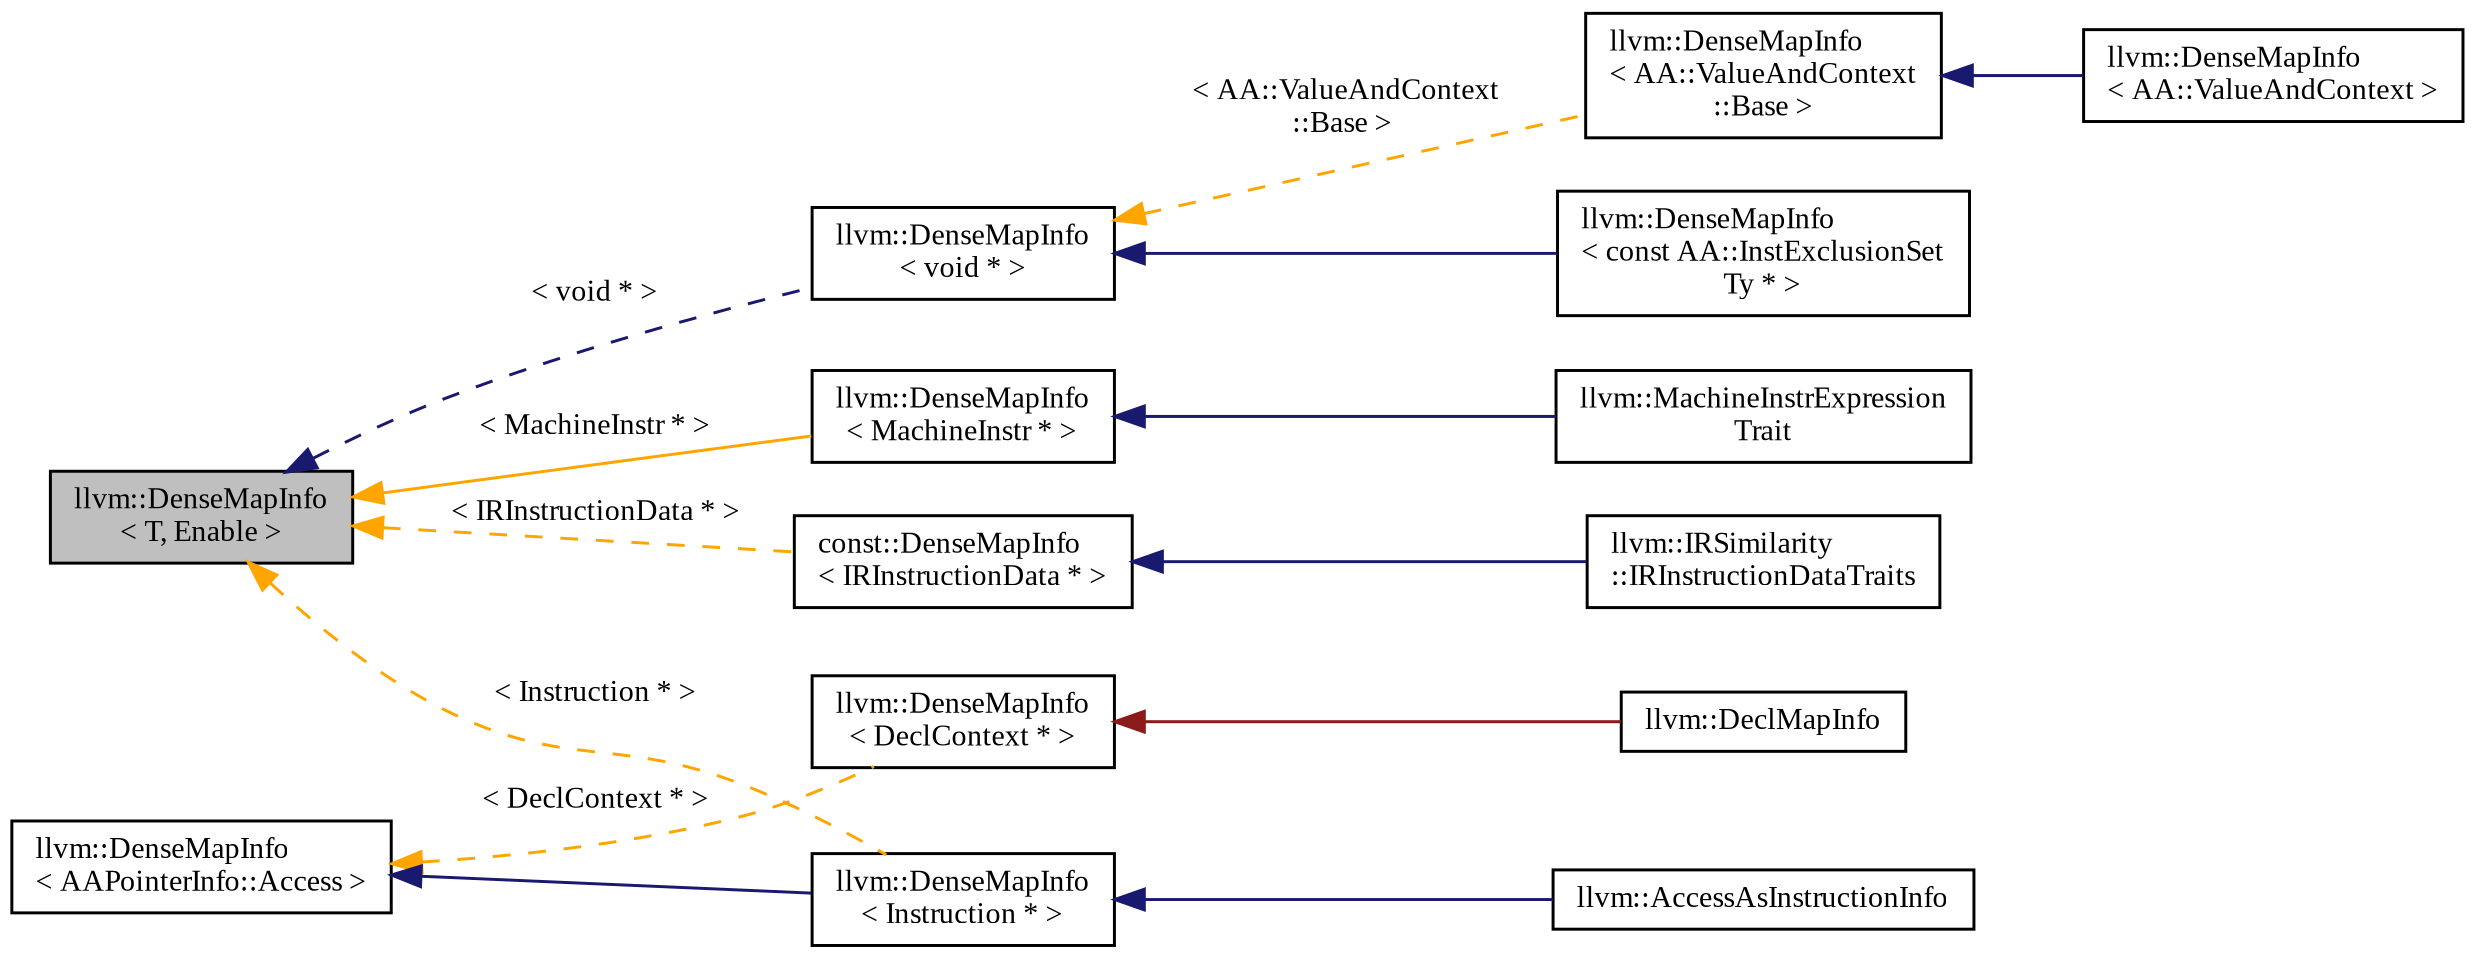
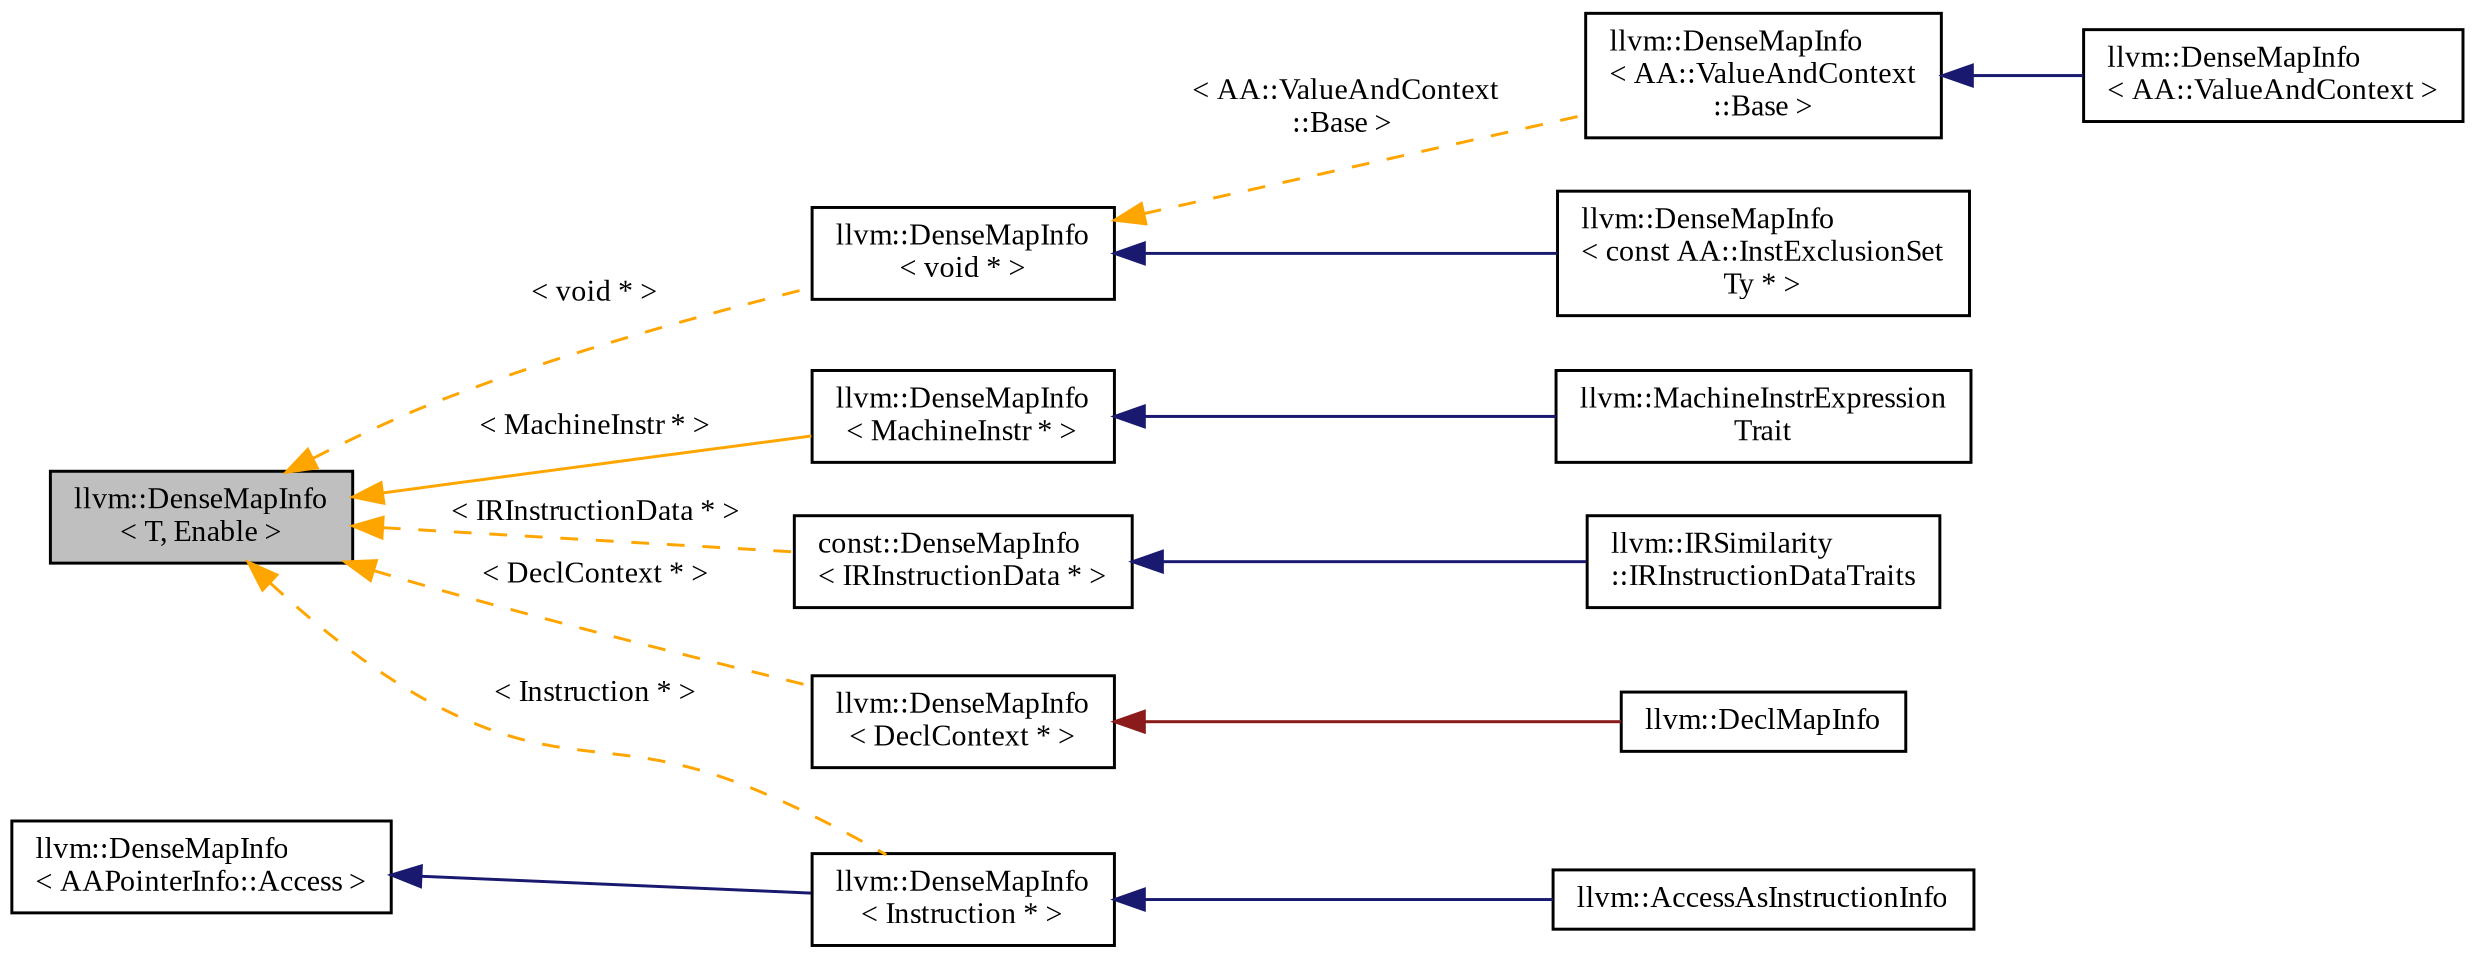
(557, 359) -> (557, 359)
(653, 835) -> (592, 631)
